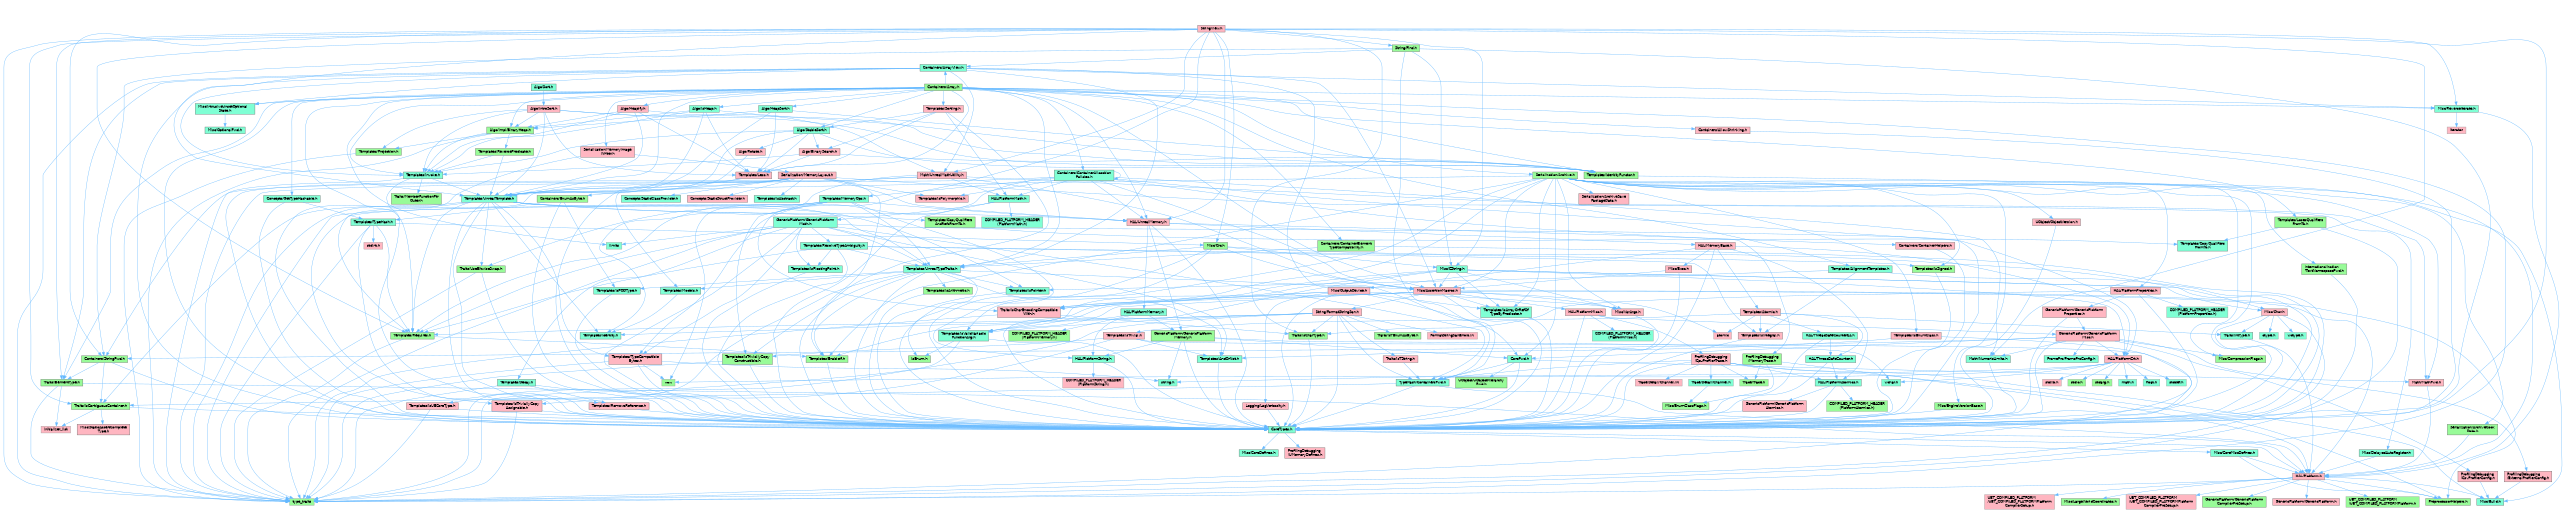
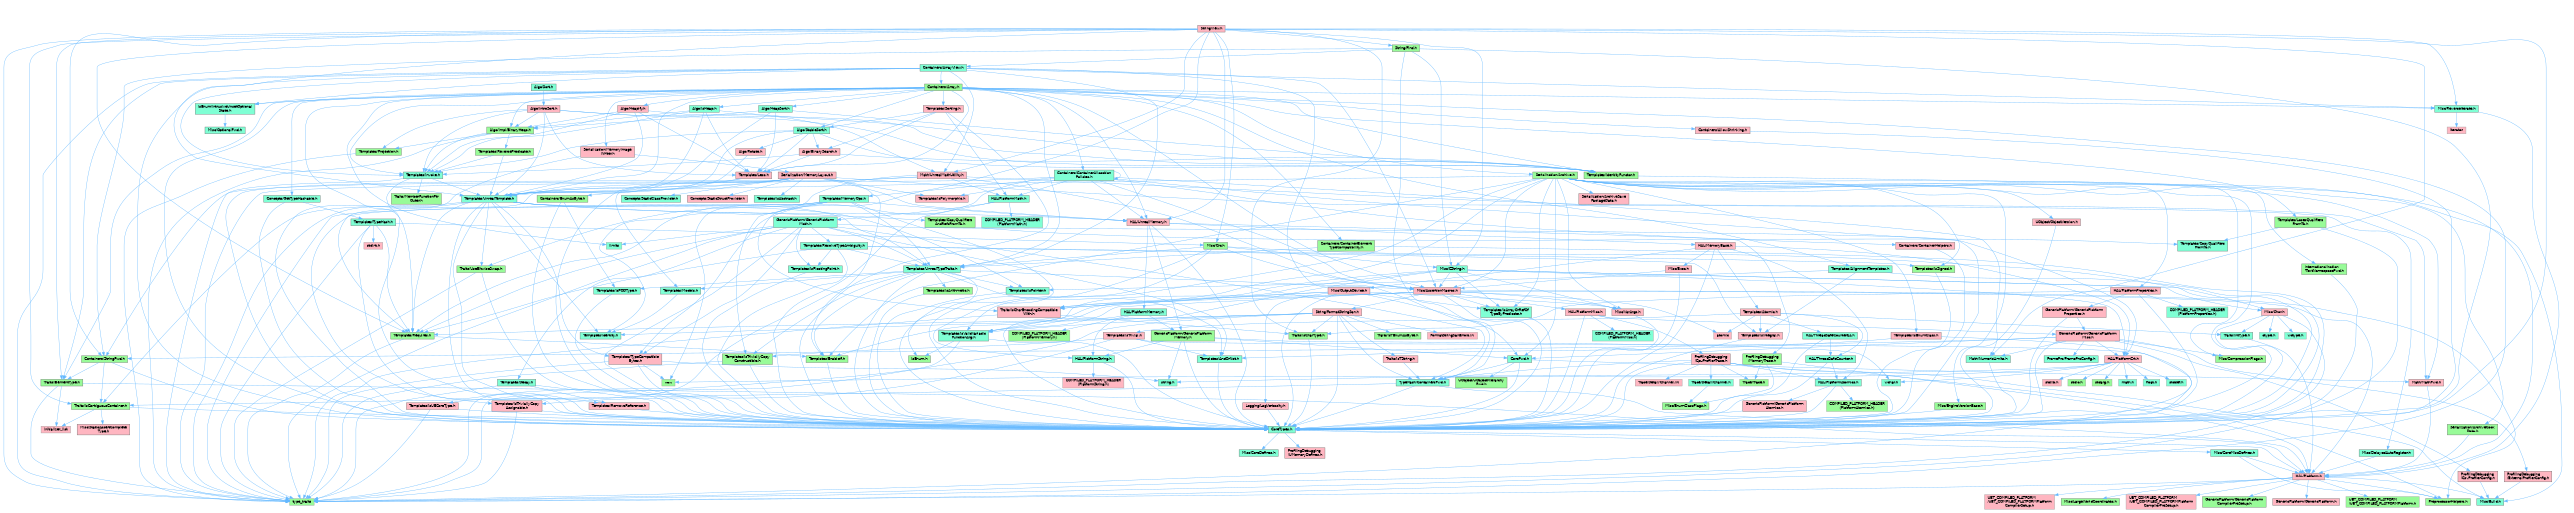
(946, 79) -> (941, 76)
(225, 109) -> (225, 109)
(469, 212) -> none
